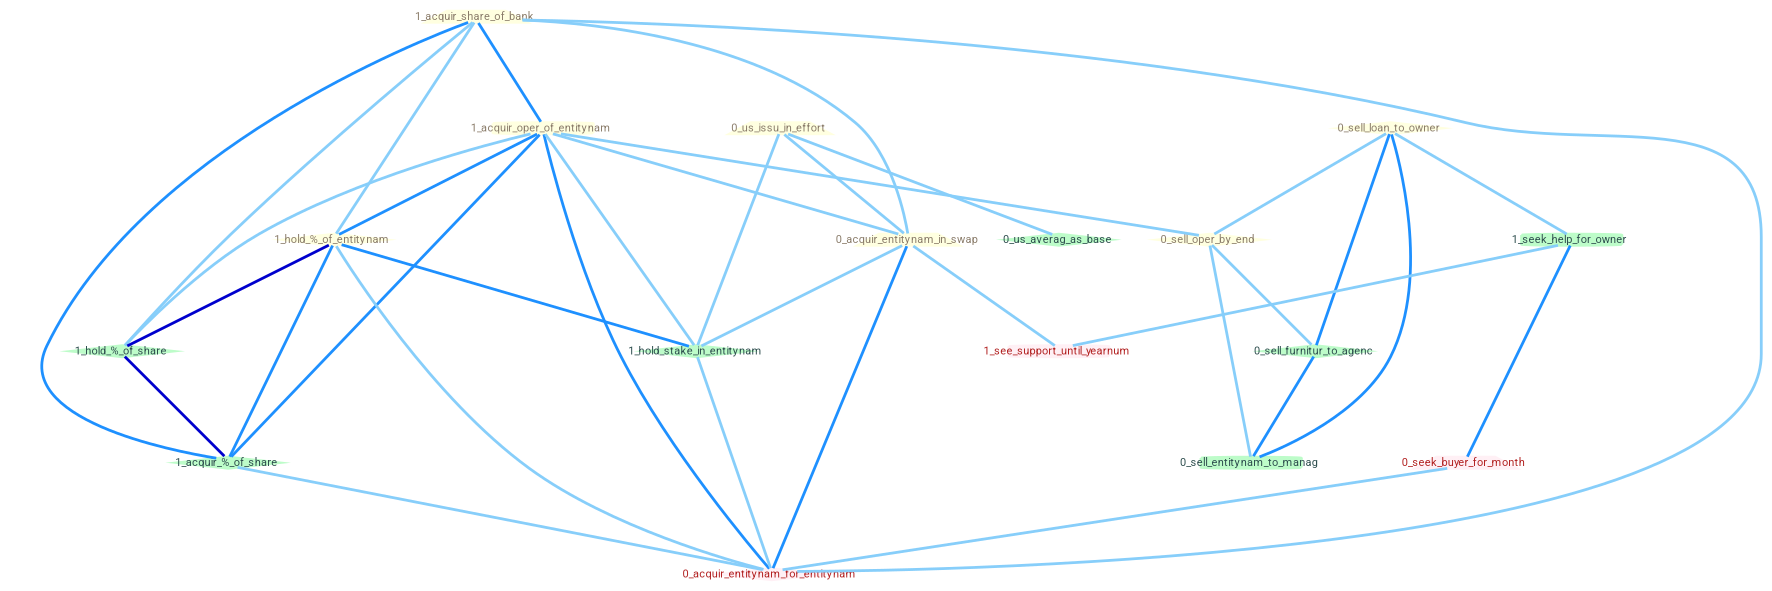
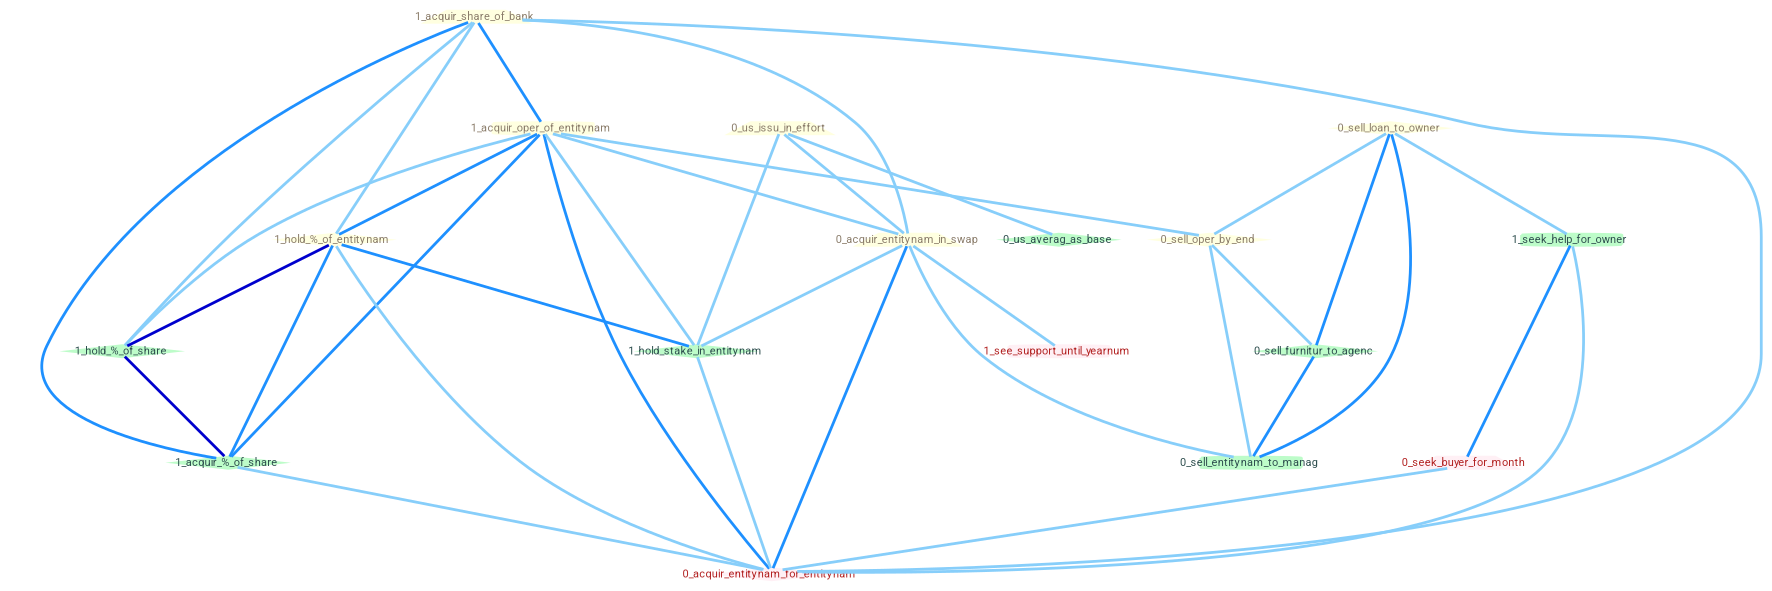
(1315, 295) -> (1508, 488)
none -> (1041, 394)
